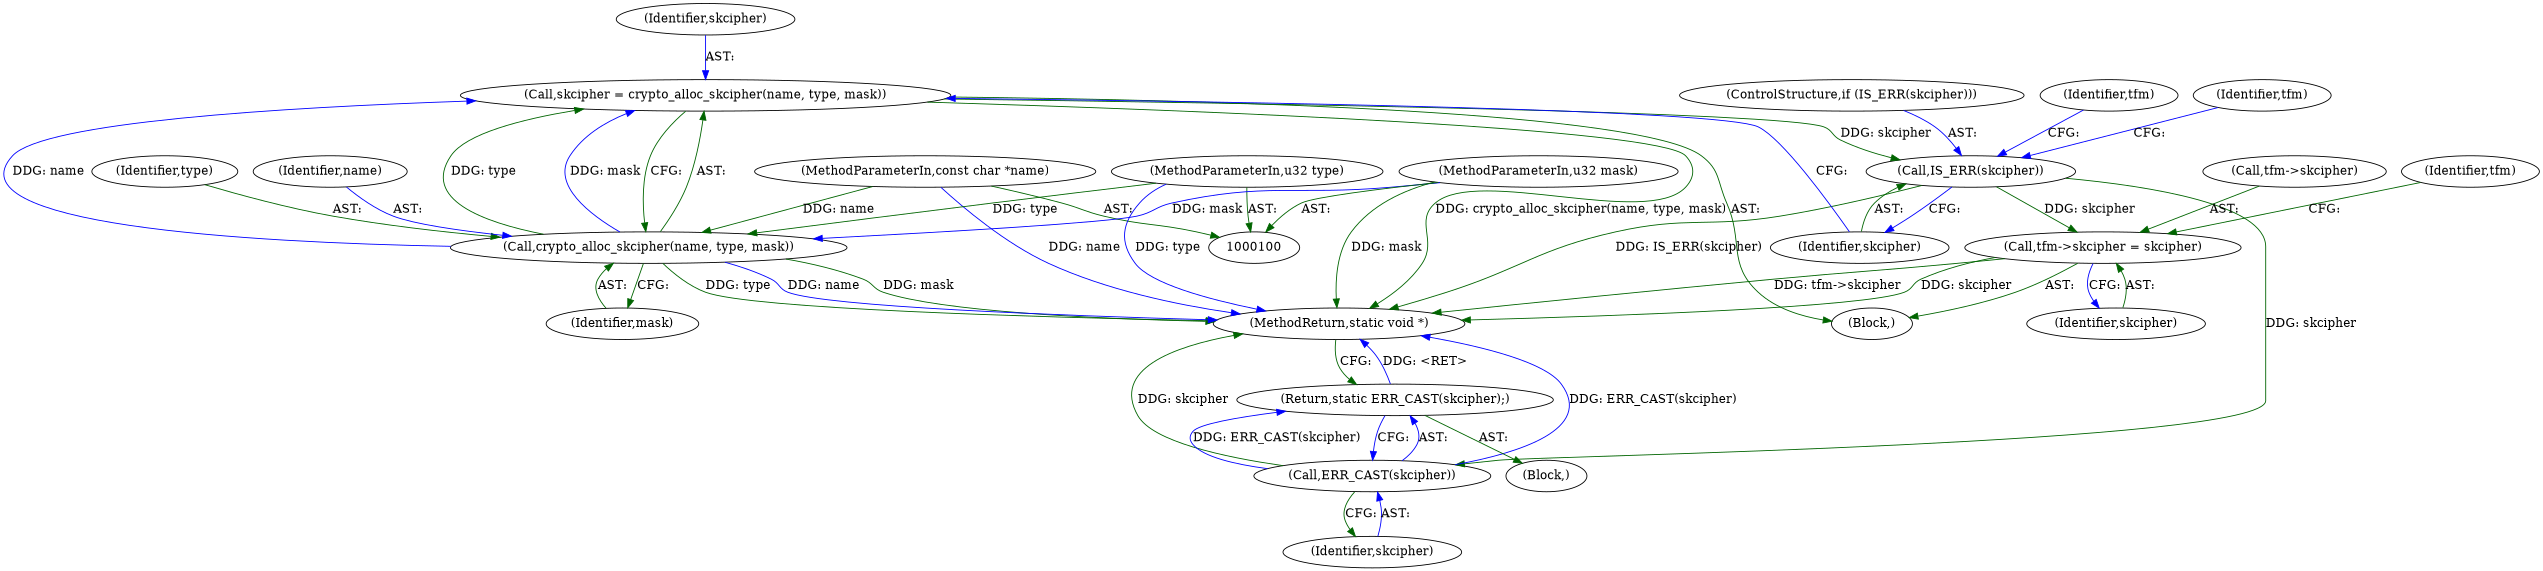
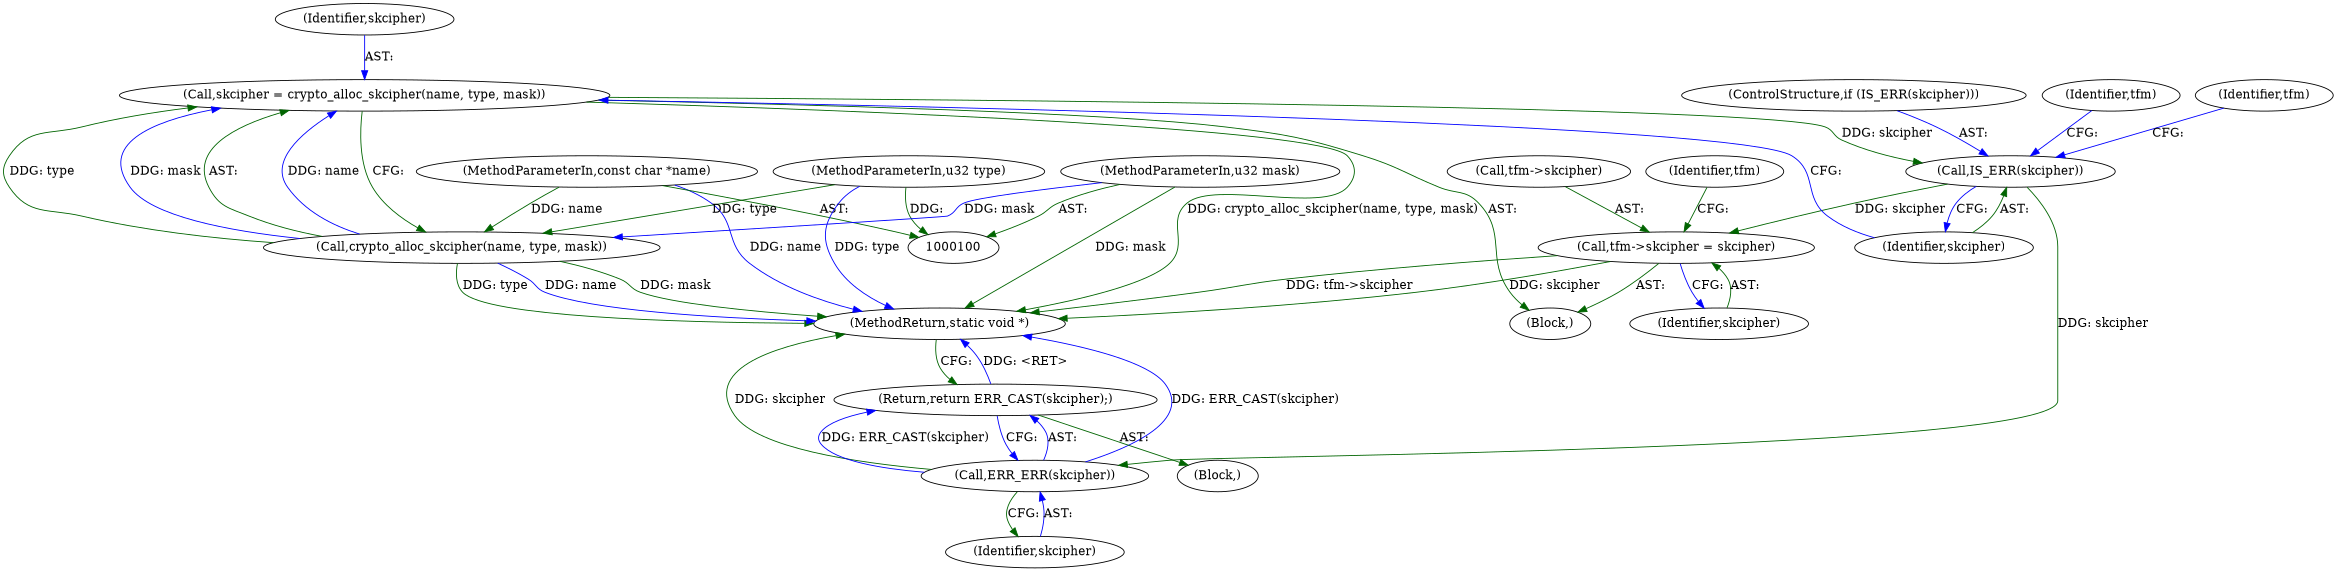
(165, 172) -> none
(330, 172) -> none
(1265, 210) -> (929, 210)
(1655, 225) -> none
(622, 324) -> none
(1395, 400) -> (995, 400)
(1372, 476) -> (1035, 476)
